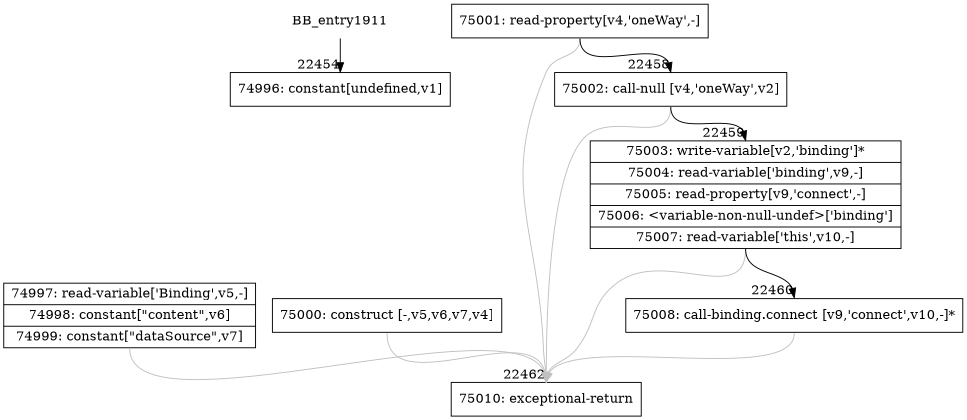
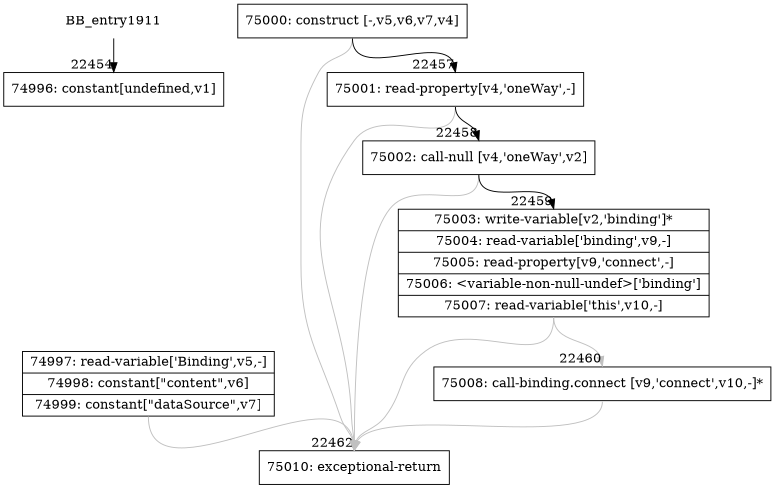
none -> (399, 56)
(765, 272) -> (574, 340)
